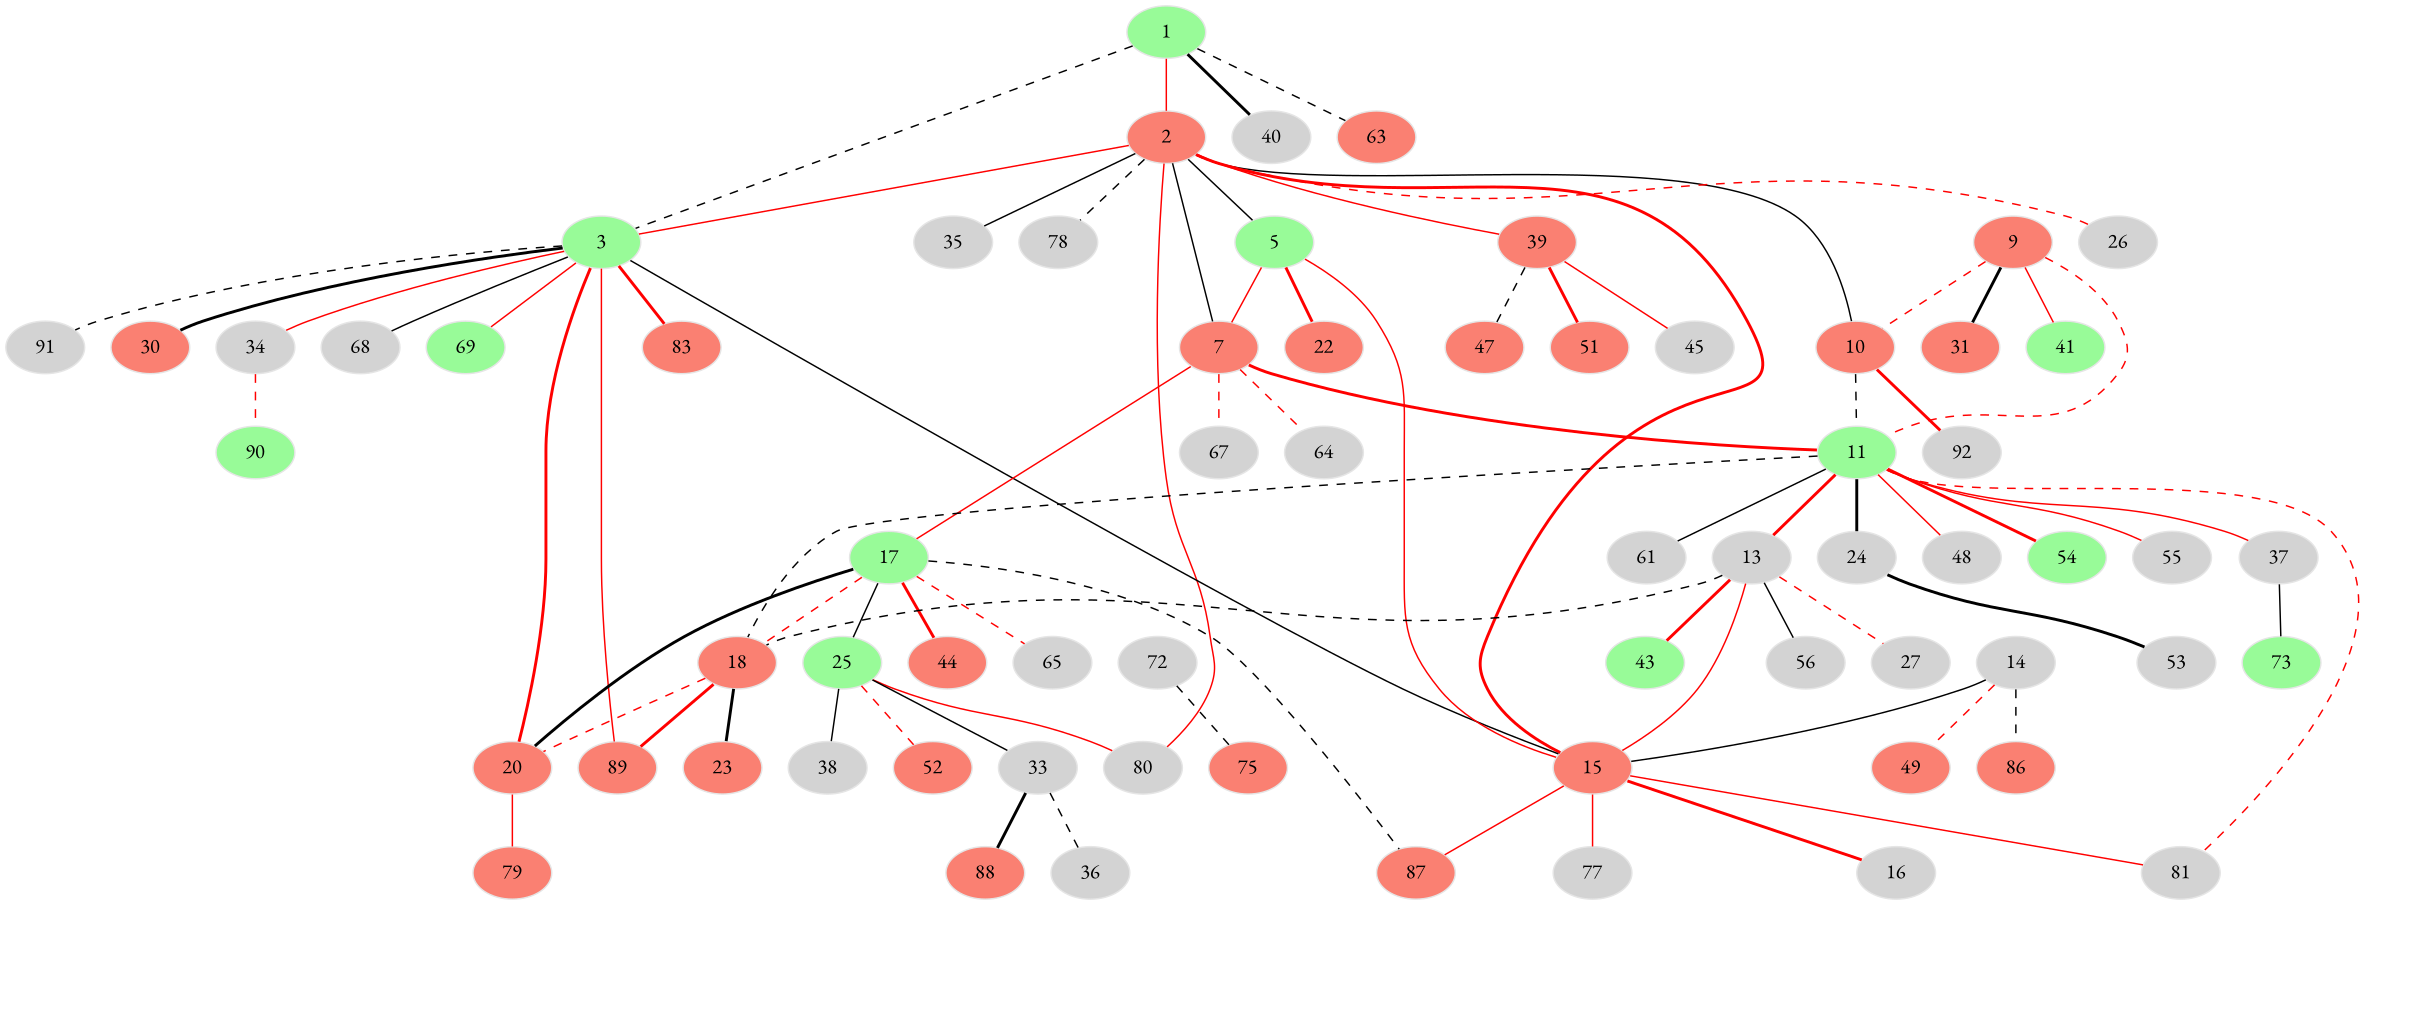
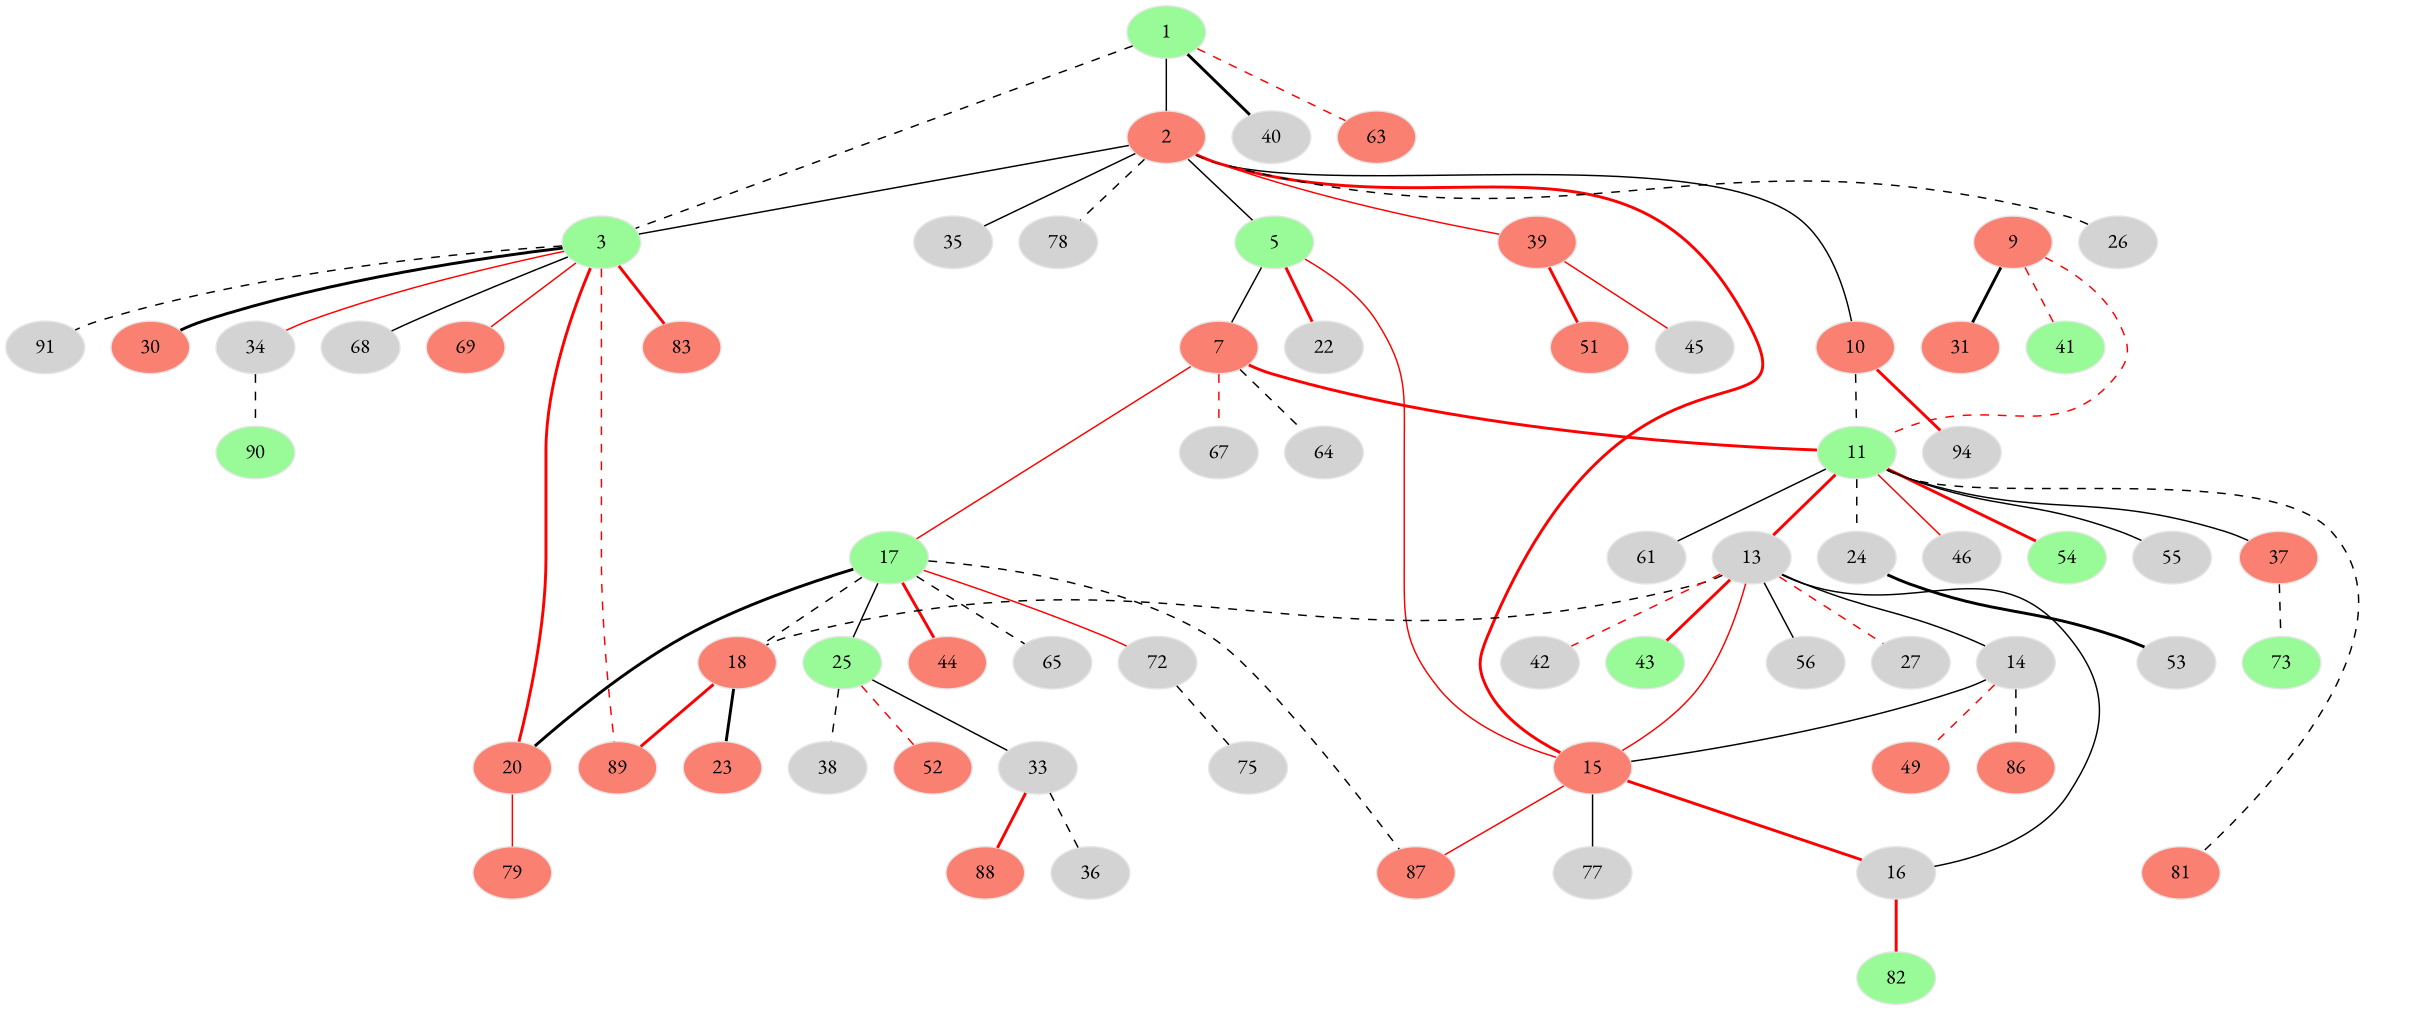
(1166, 85) -> (1166, 85)
(1271, 85) -> (1271, 85)
(884, 190) -> (884, 190)
(1642, 190) -> (1642, 190)
(1193, 242) -> none
(1247, 295) -> (1247, 295)
(1934, 295) -> none
(2039, 295) -> (2039, 295)
(466, 347) -> (466, 347)
(1324, 347) -> (1324, 347)
(1485, 347) -> none
(255, 400) -> (255, 400)
(1271, 400) -> (1271, 400)
(1962, 453) -> (1962, 453)
(1256, 490) -> none
(601, 505) -> (601, 505)
(1857, 505) -> (1857, 505)
(2067, 505) -> (2067, 505)
(2298, 510) -> (2298, 510)
(2060, 514) -> (2060, 514)
(1088, 520) -> none
(1962, 558) -> (1962, 558)
(2279, 558) -> (2279, 558)
(813, 610) -> (813, 610)
none -> (1036, 610)
none -> (1884, 610)
(2280, 610) -> (2280, 610)
(979, 615) -> (979, 615)
none -> (2075, 646)
none -> (1540, 663)
(624, 715) -> none
(835, 715) -> (835, 715)
(1143, 768) -> none
(1248, 768) -> (1248, 768)
(1012, 820) -> (1012, 820)
(1887, 820) -> none
(1593, 821) -> (1593, 821)
(2181, 873) -> (2181, 873)
none -> (1896, 978)
